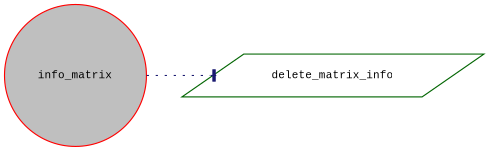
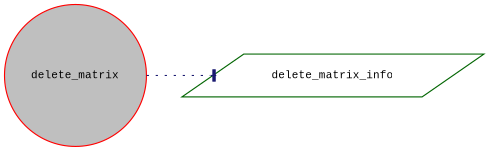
(75, 75) -> (75, 75)
